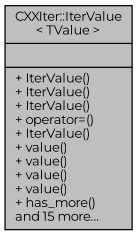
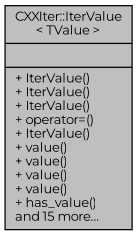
(55, 203) -> (56, 203)
